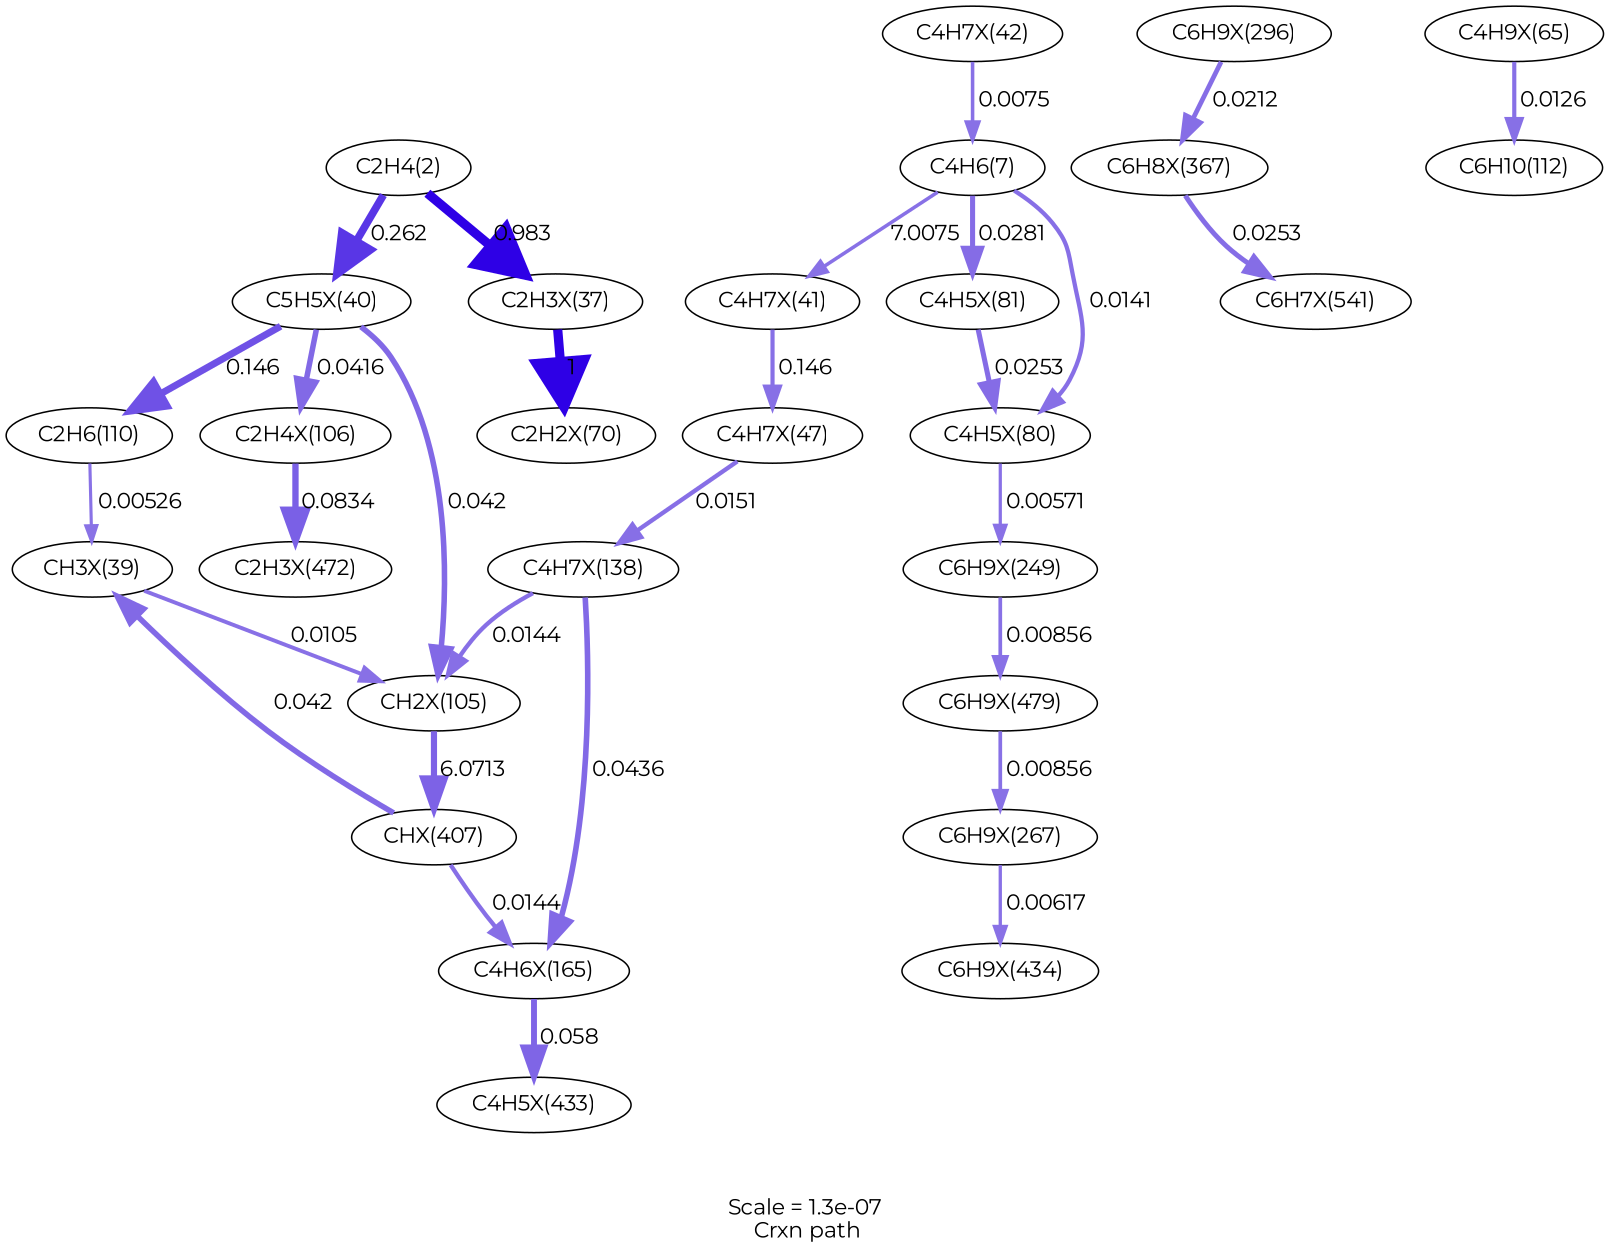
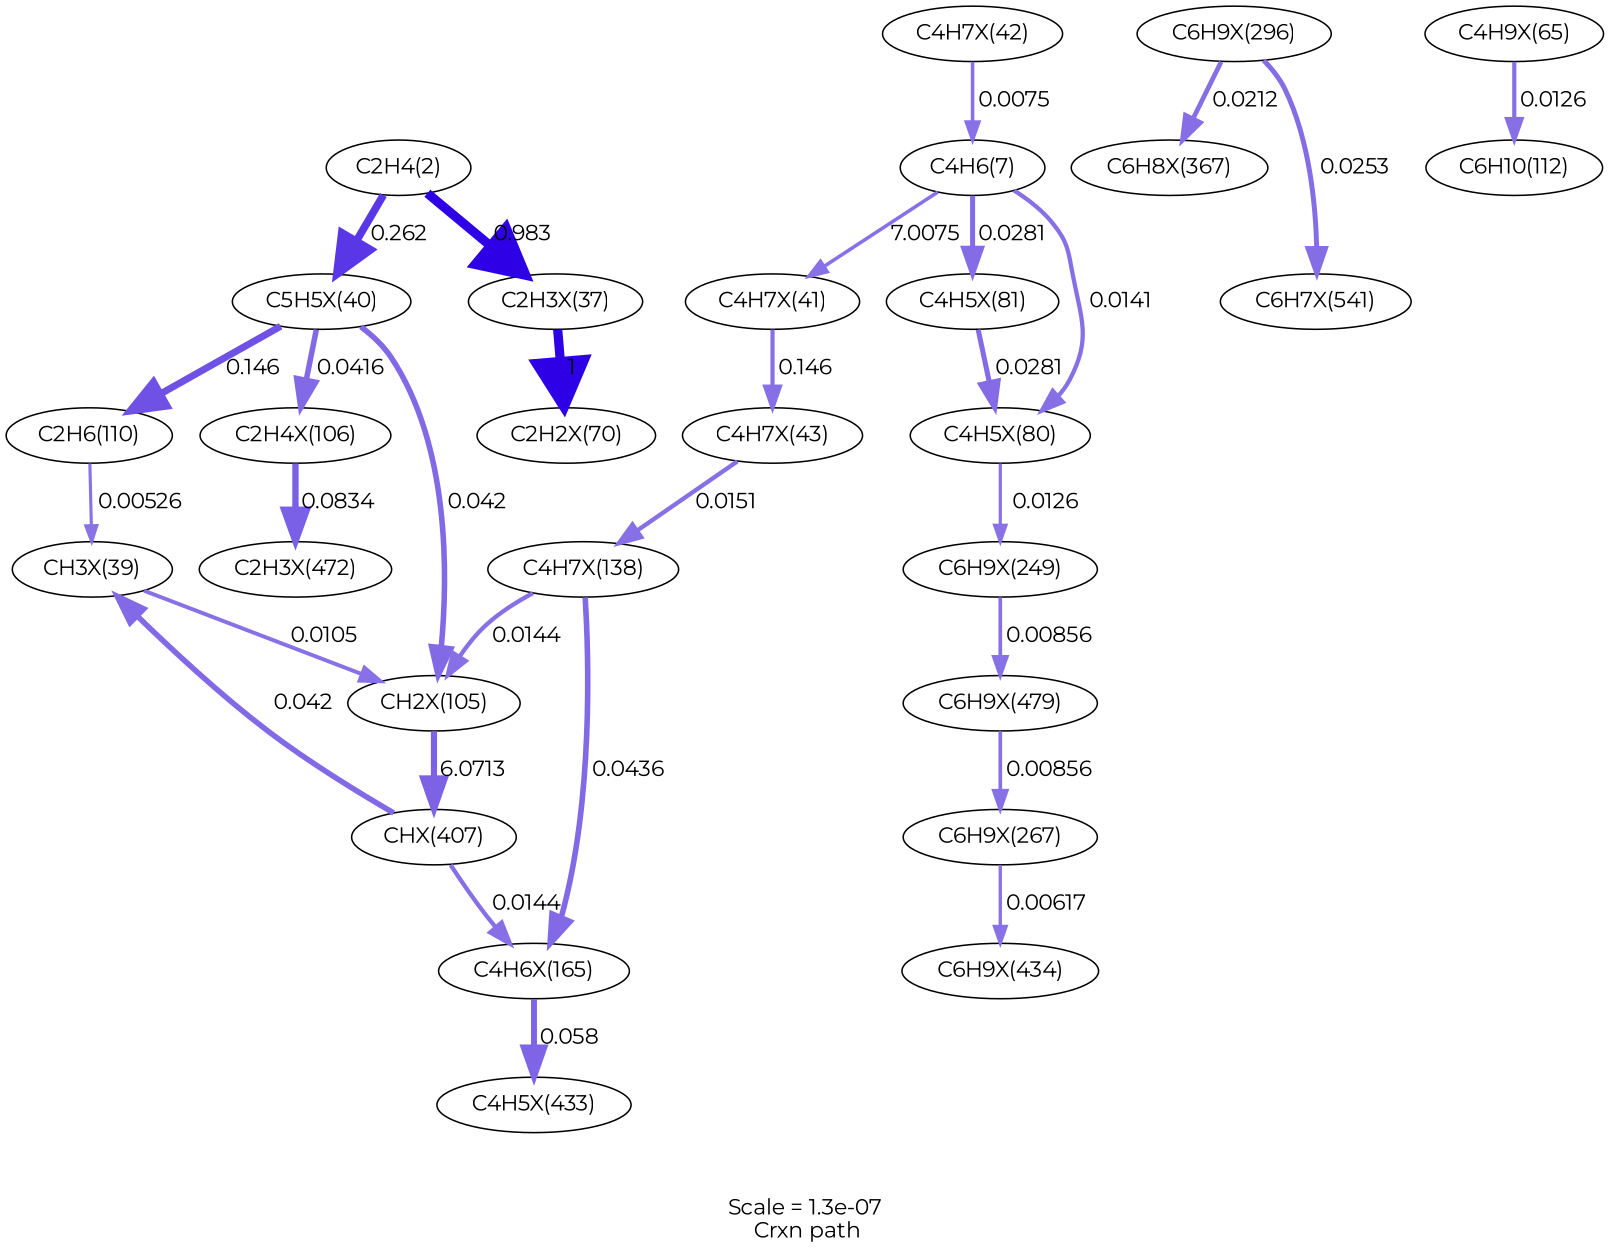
(1214, 233) -> (1305, 149)
(1026, 369) -> (1026, 369)
(773, 436) -> (773, 436)
(1043, 502) -> (1043, 502)
